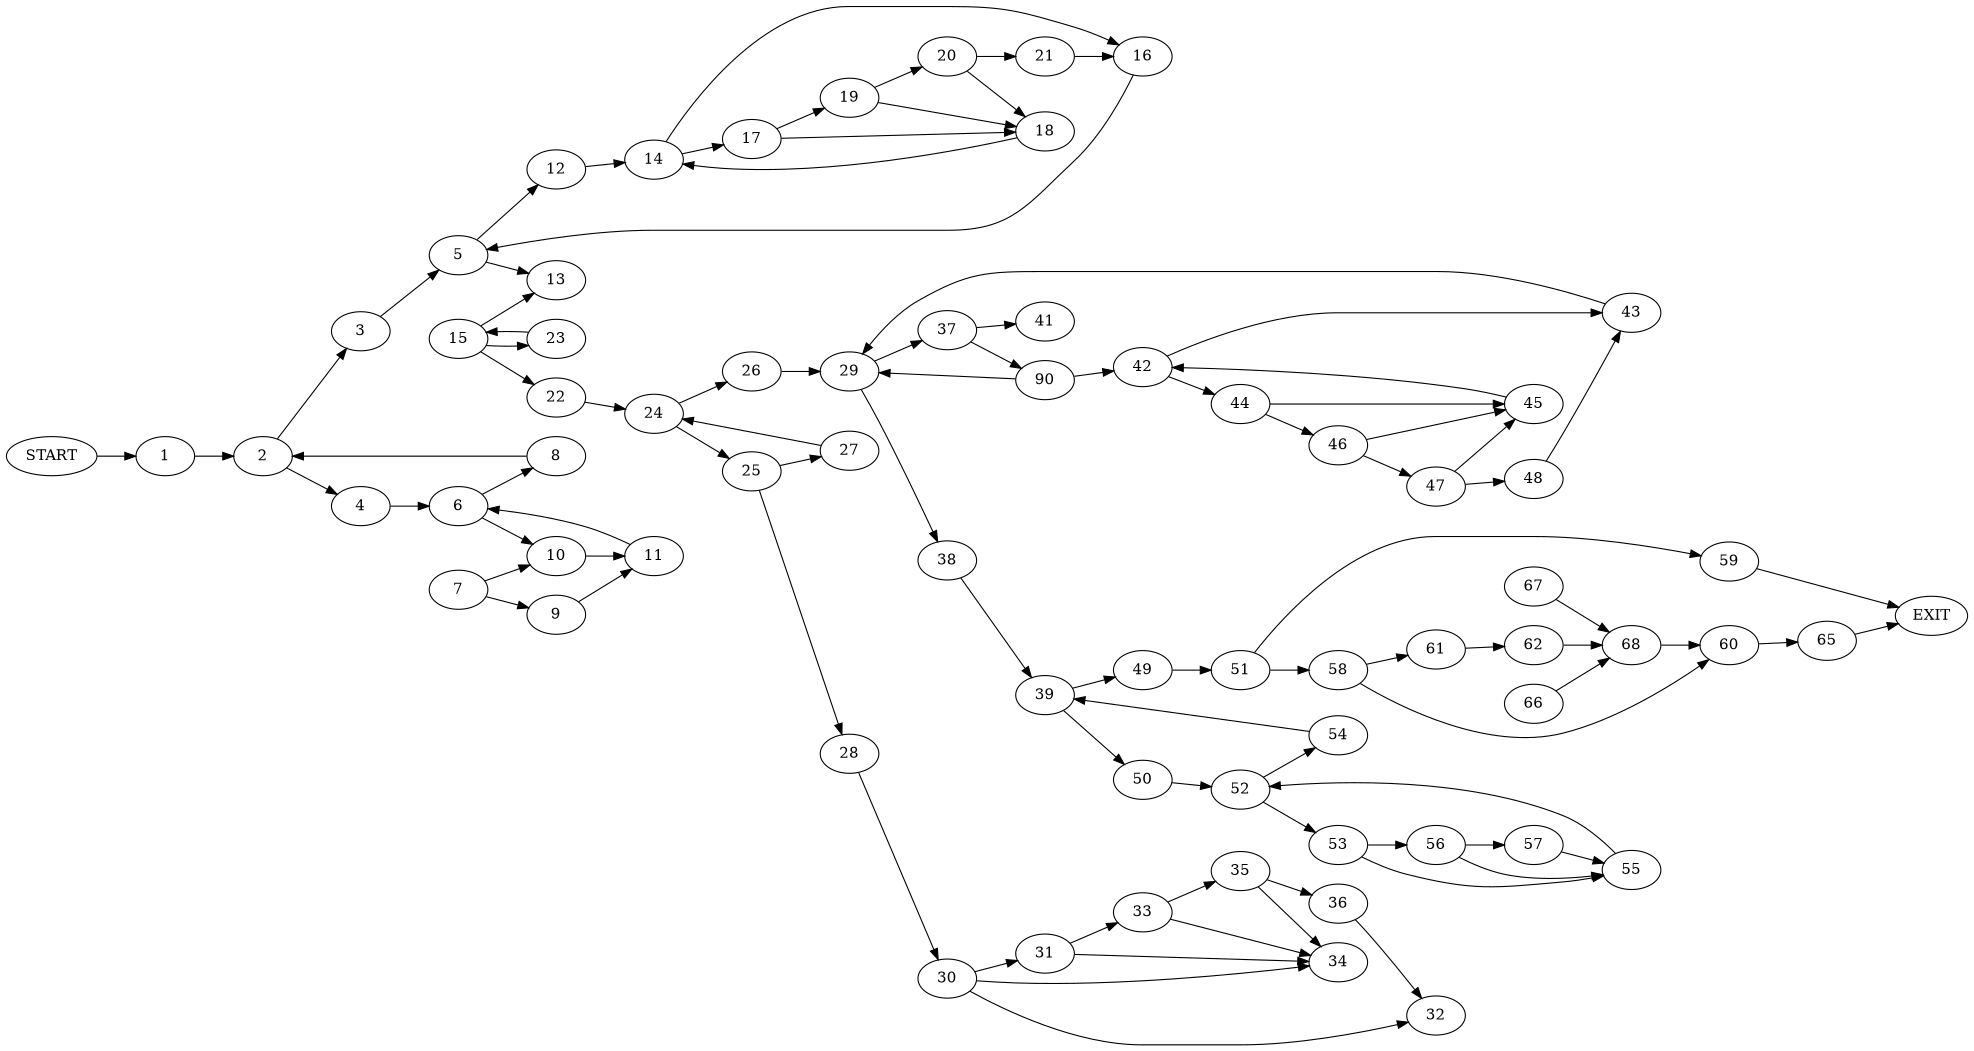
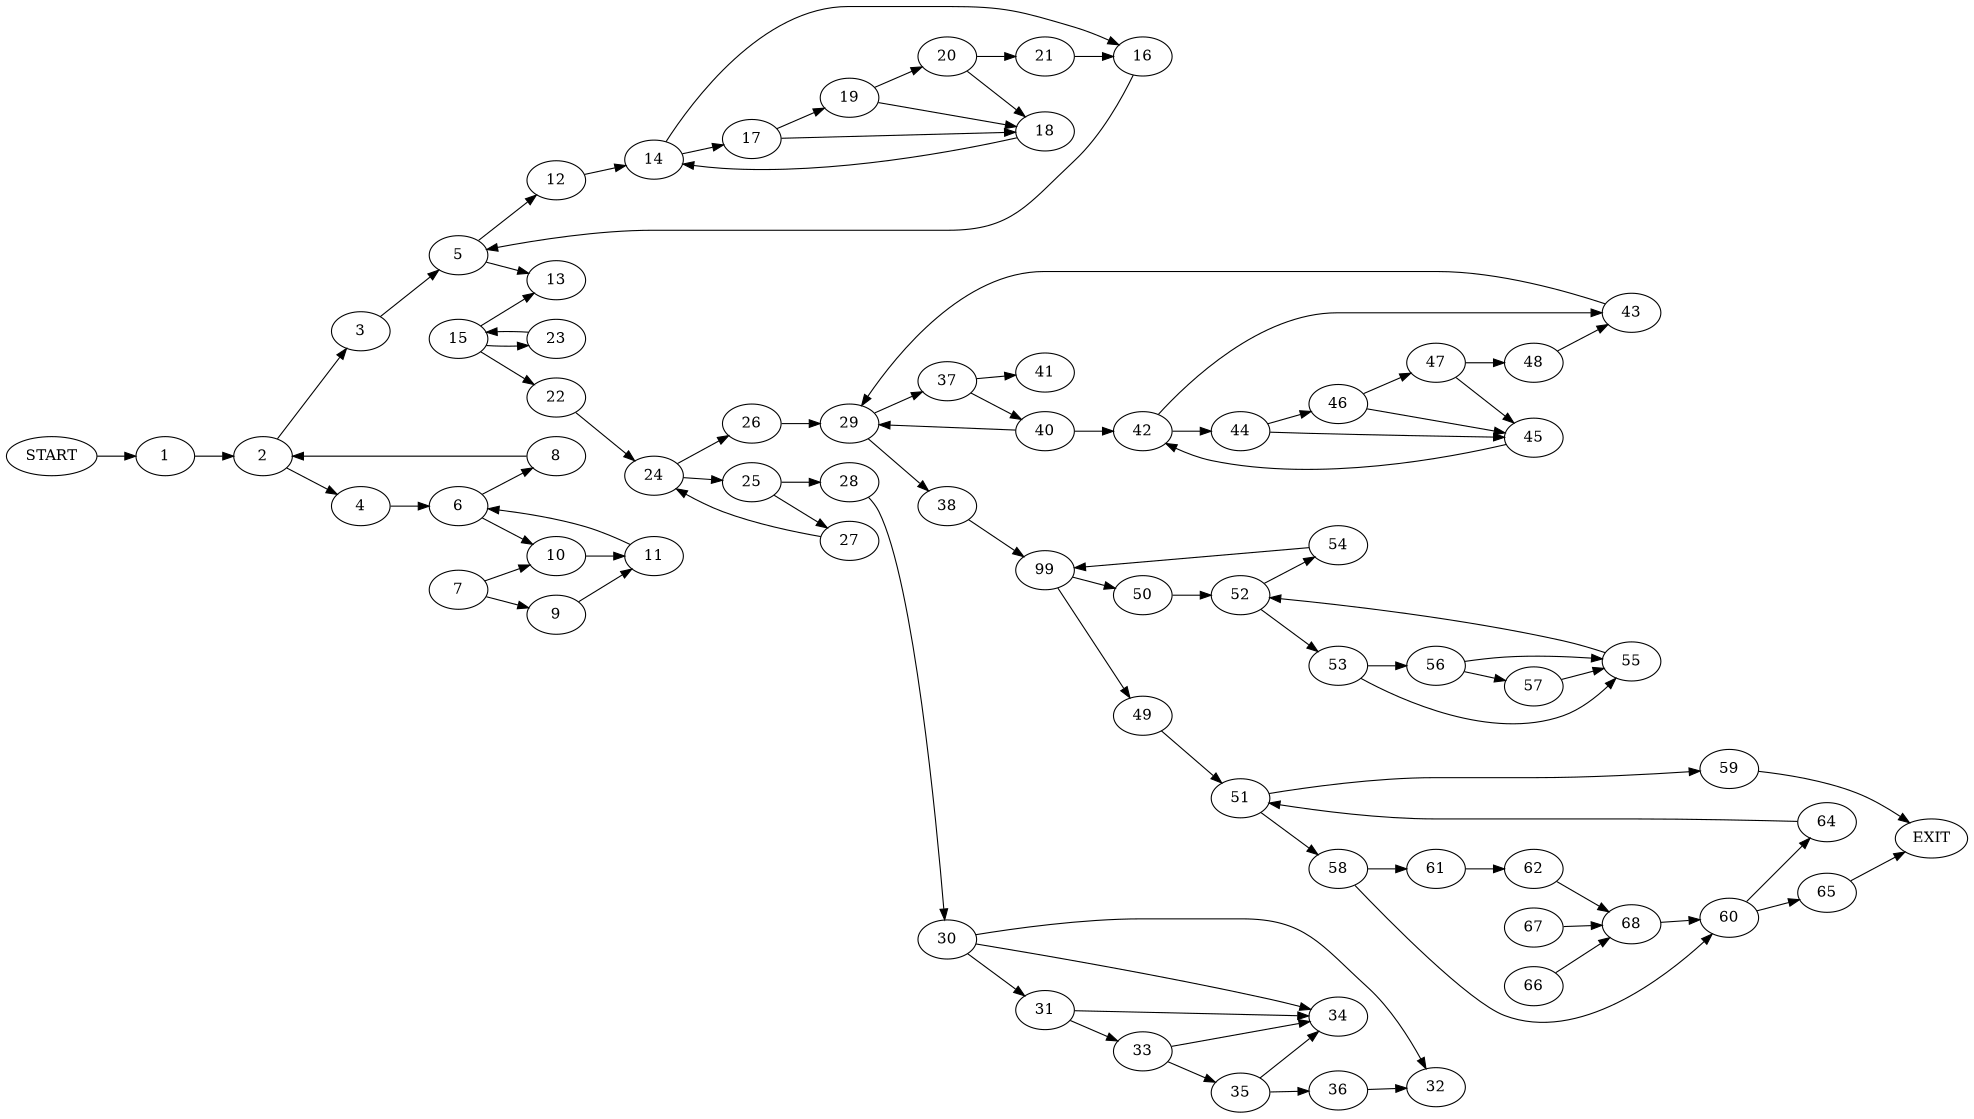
(1045, 380) -> (1045, 431)
(1045, 695) -> (1045, 570)
none -> (1827, 822)
